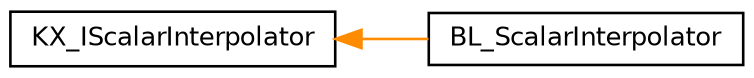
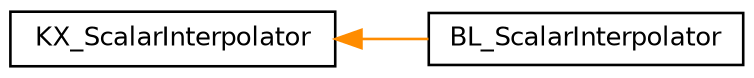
(173, 39) -> (173, 39)
